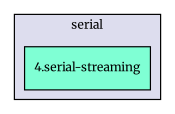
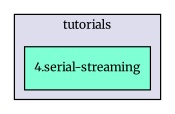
(87, 26) -> (87, 26)
